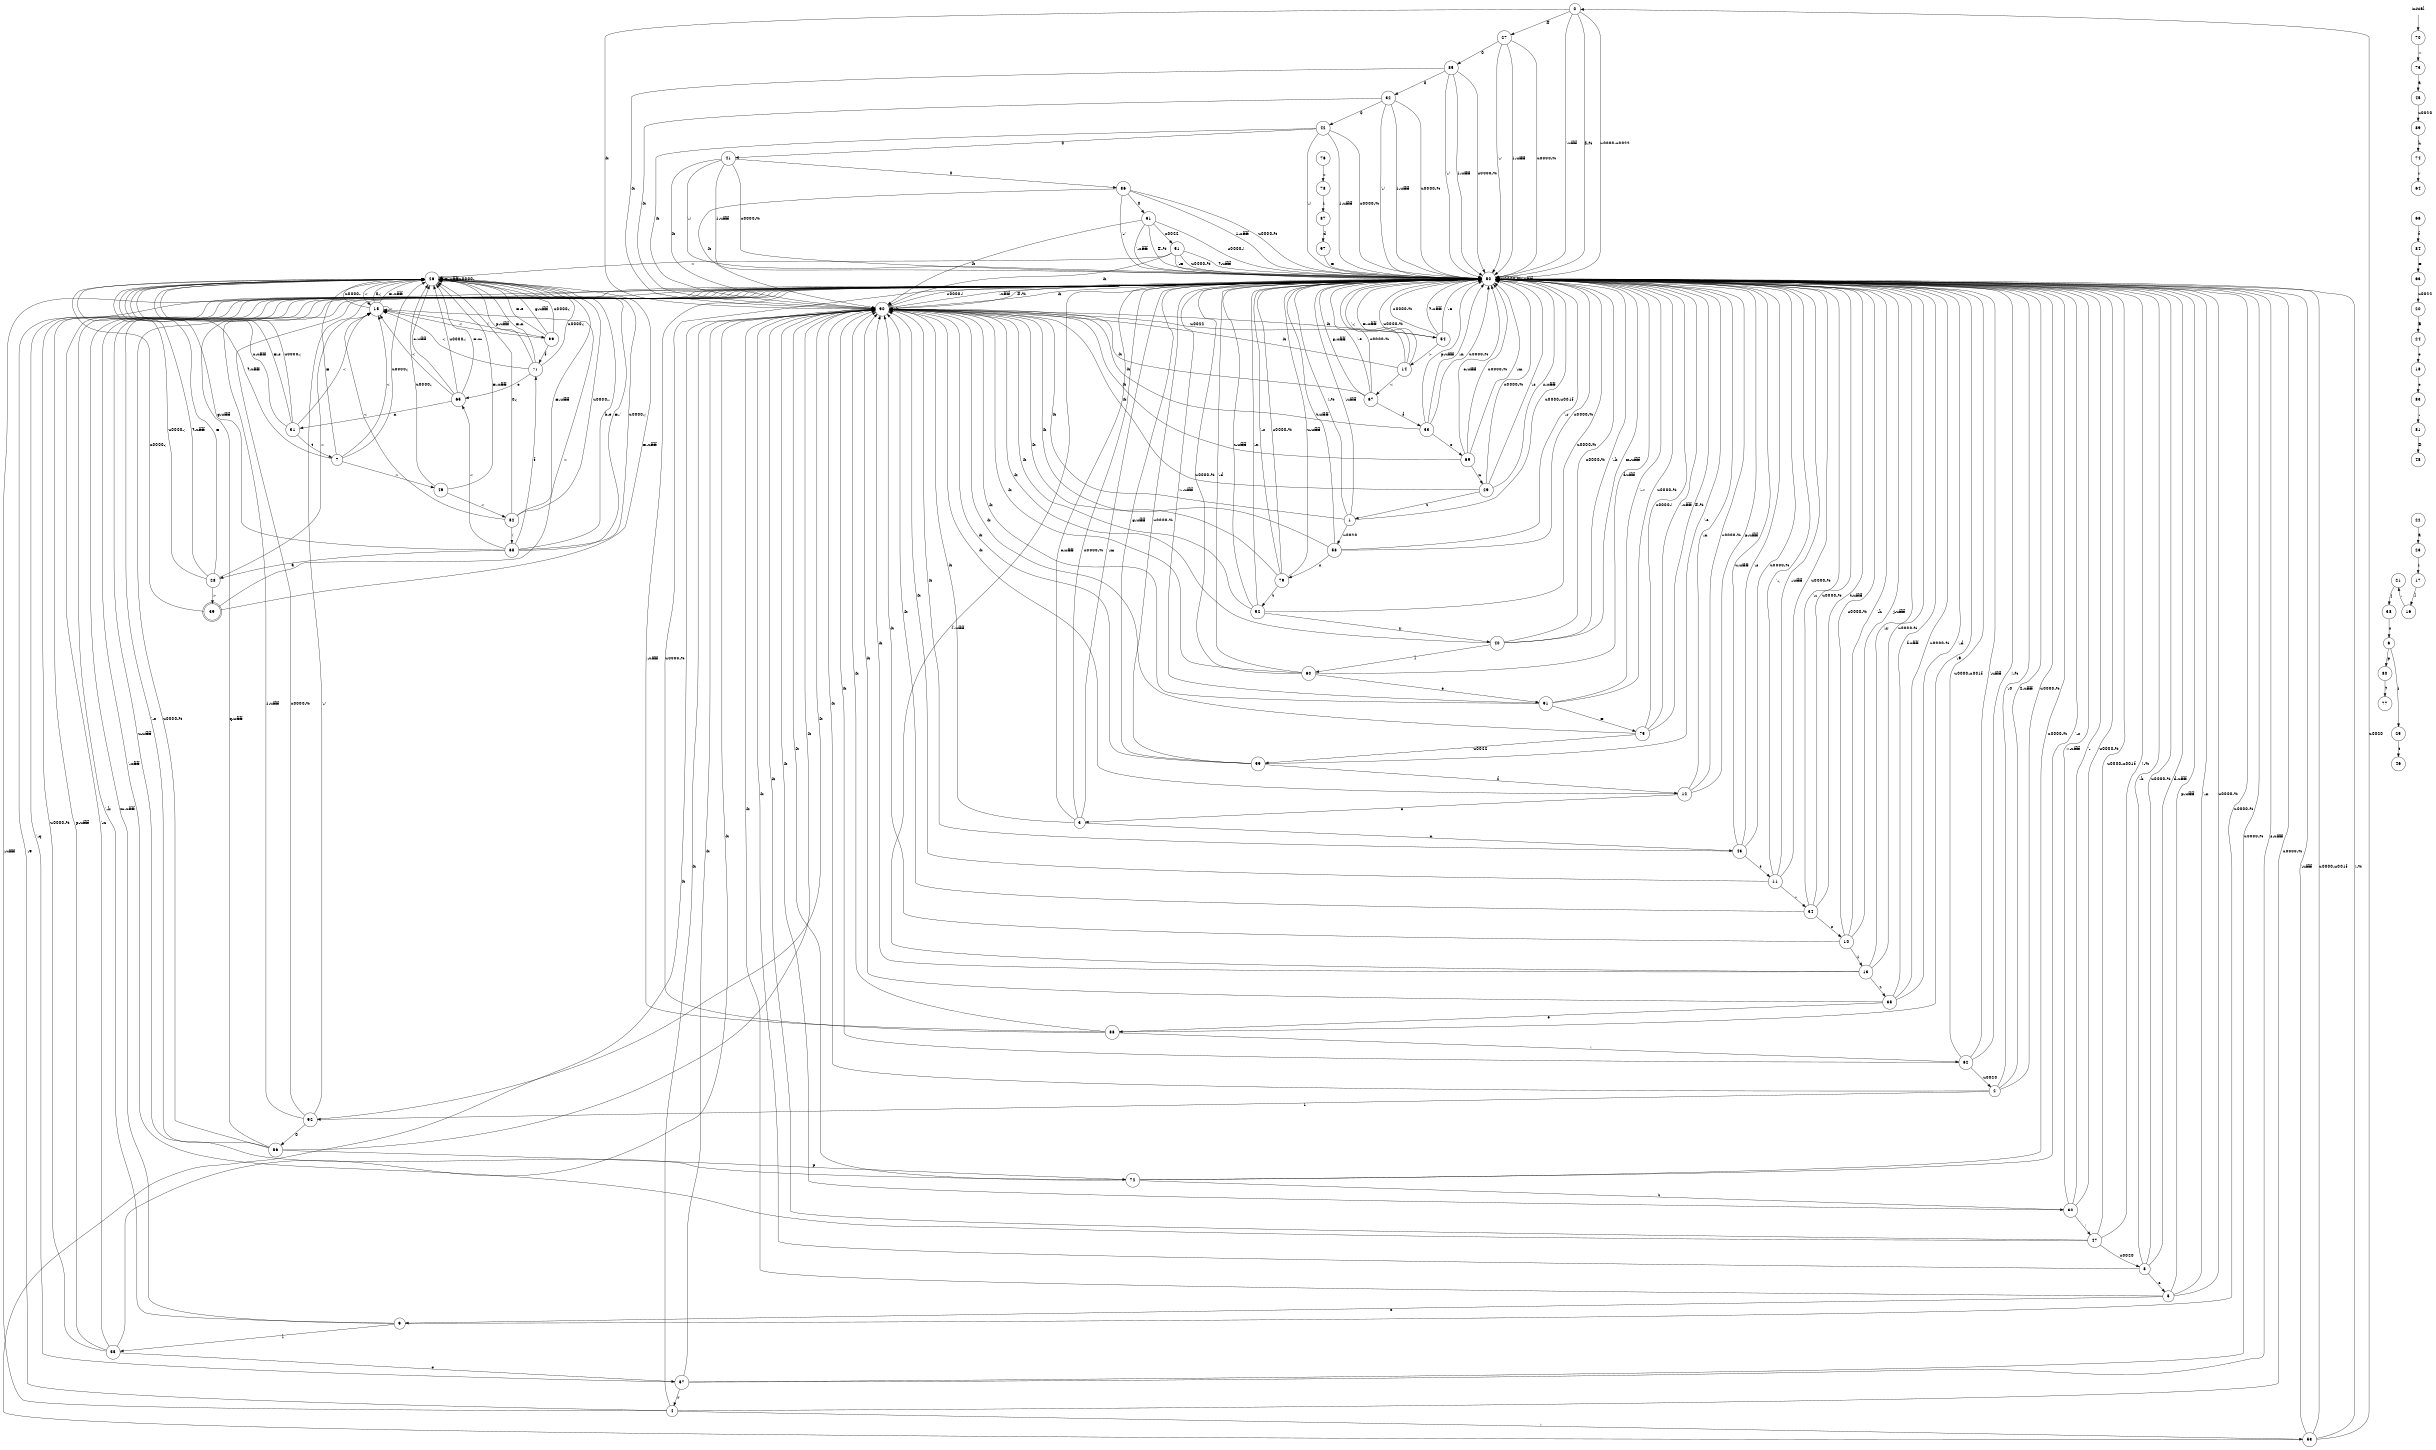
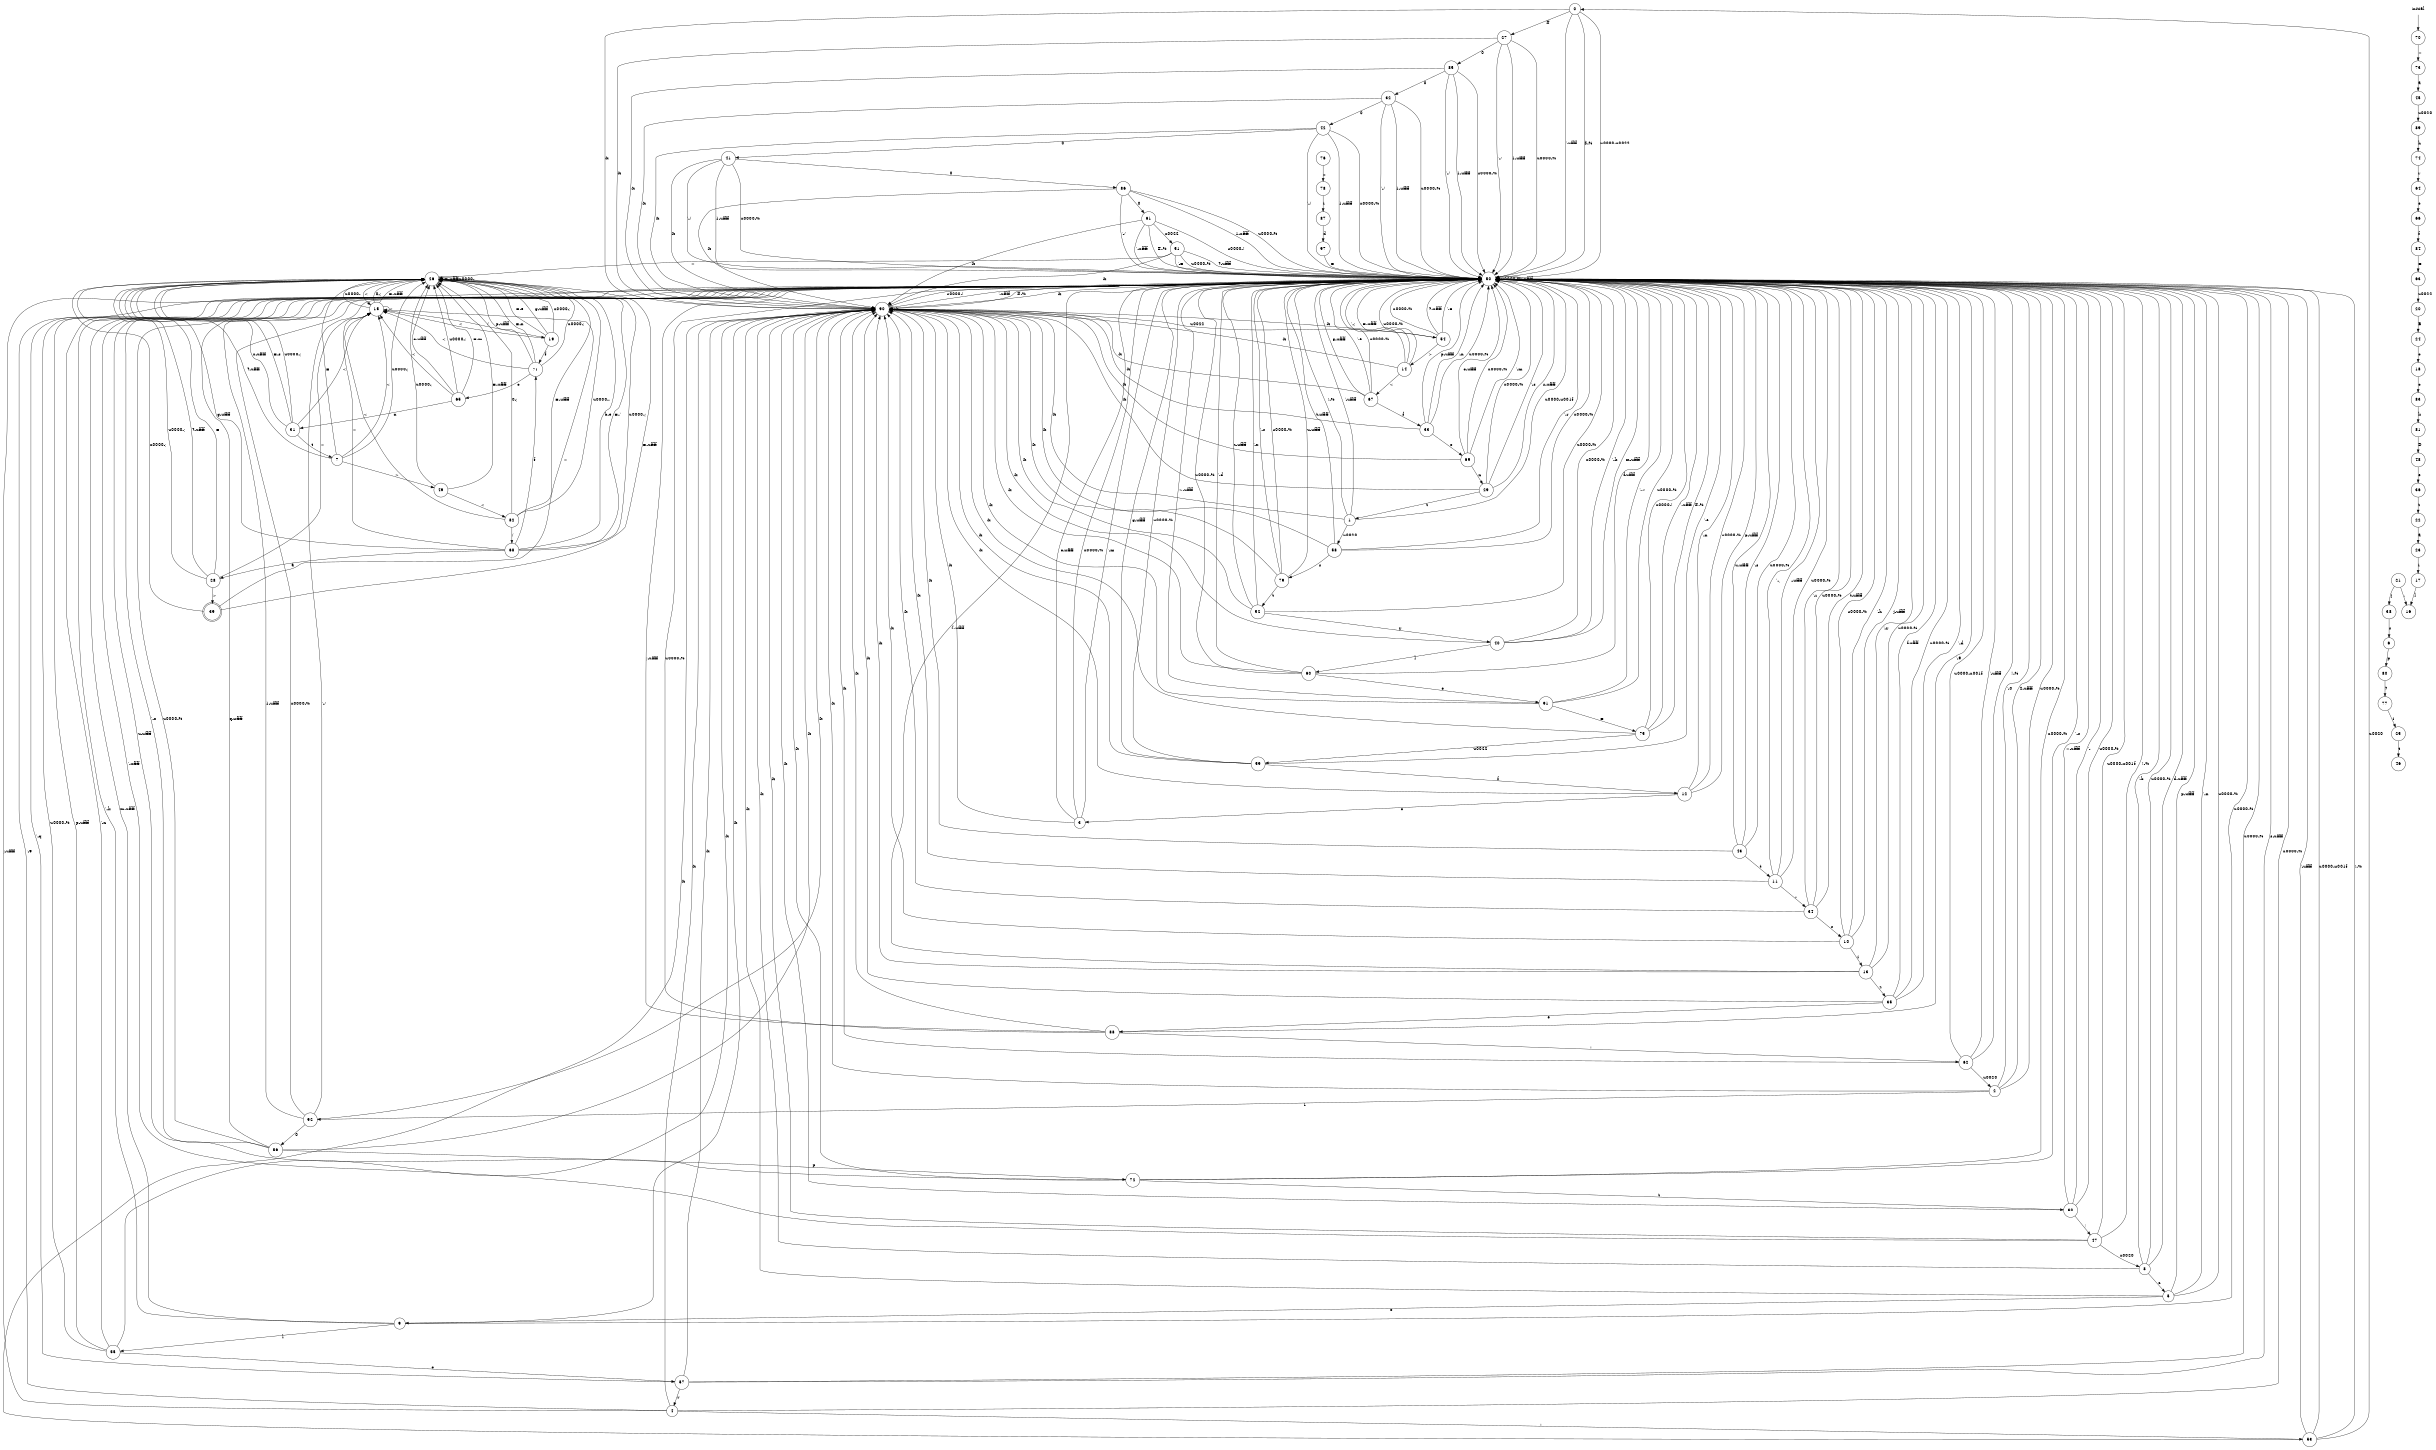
none -> (822, 50)
none -> (2418, 202)
(552, 339) -> (552, 339)
(2420, 415) -> (2420, 415)
(470, 488) -> (353, 488)
none -> (2418, 490)
(2401, 599) -> (2403, 595)
(2397, 686) -> (2391, 717)
(1407, 837) -> none
none -> (734, 888)
